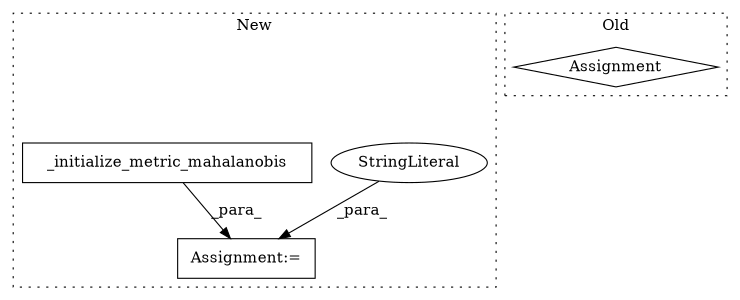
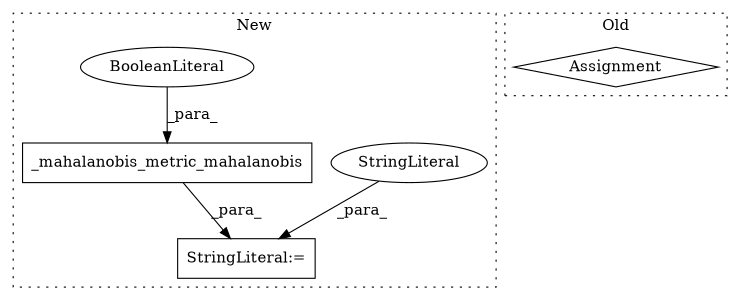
none -> (167, 67)
(167, 163) -> (167, 163)
(246, 258) -> (246, 258)
